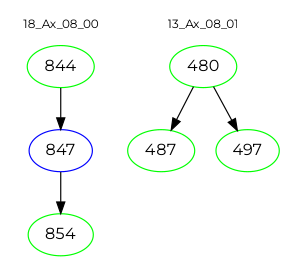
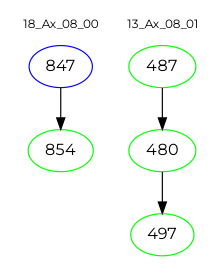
(61, 67) -> none
(185, 103) -> (162, 103)
